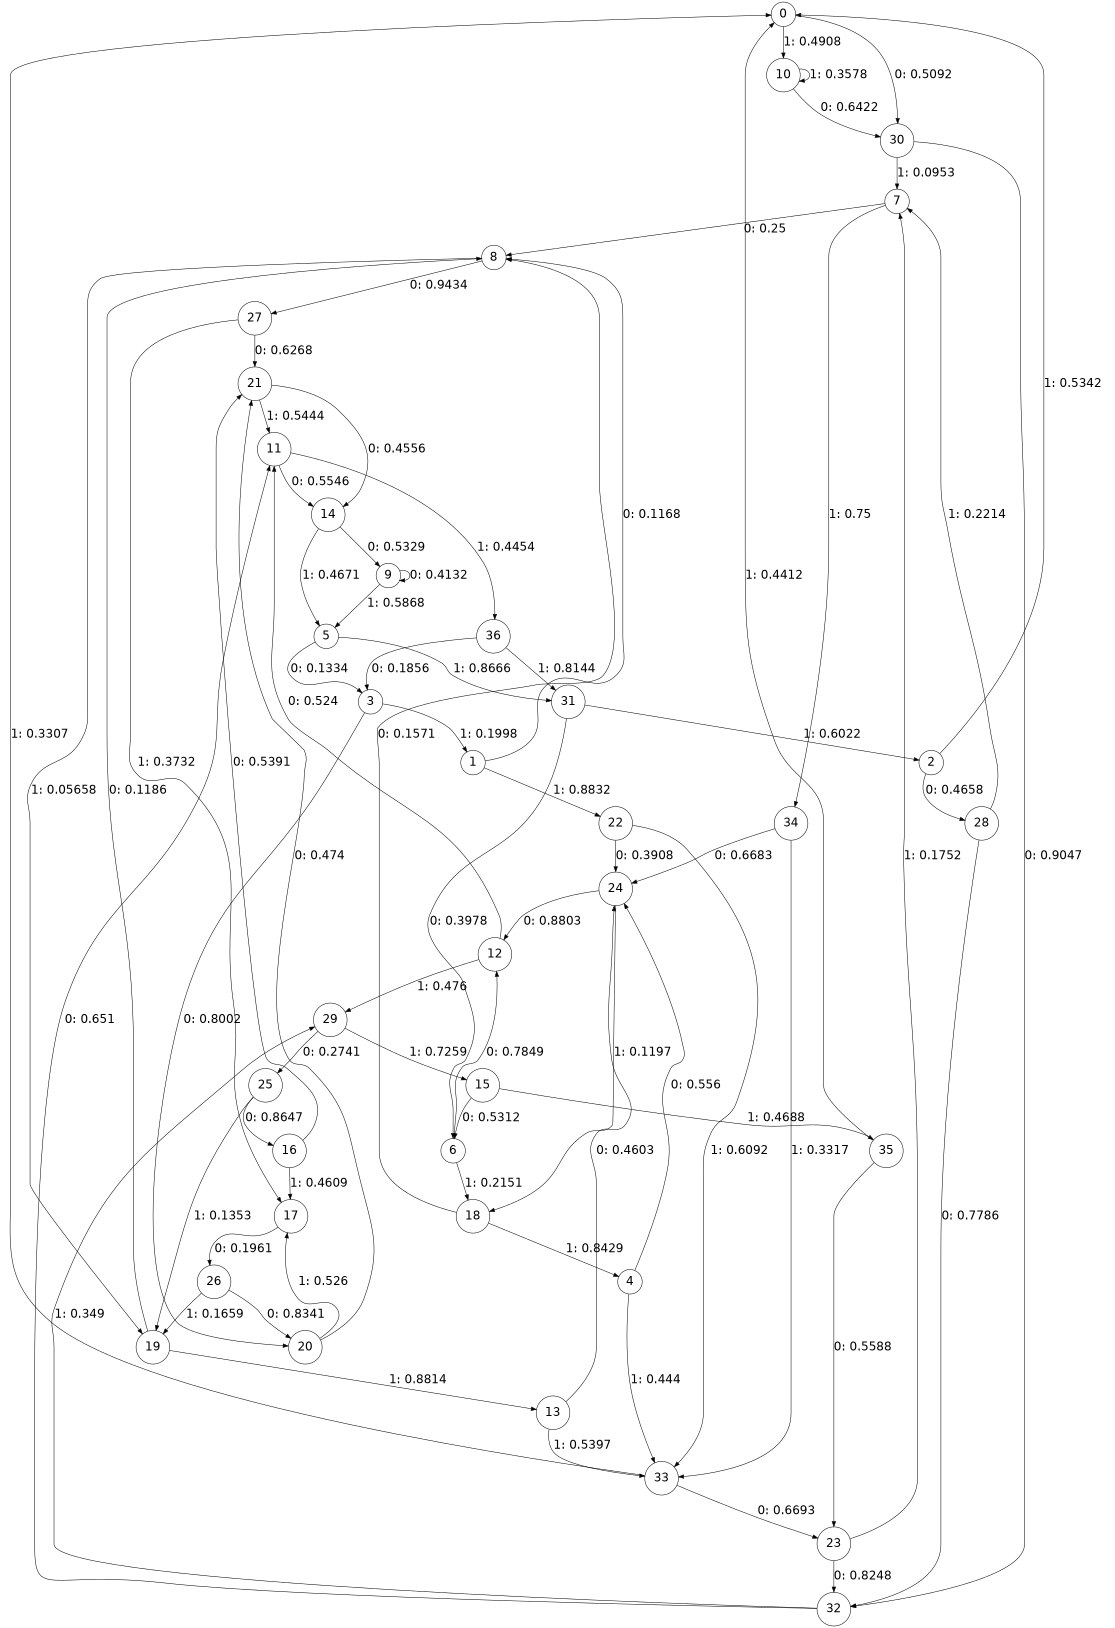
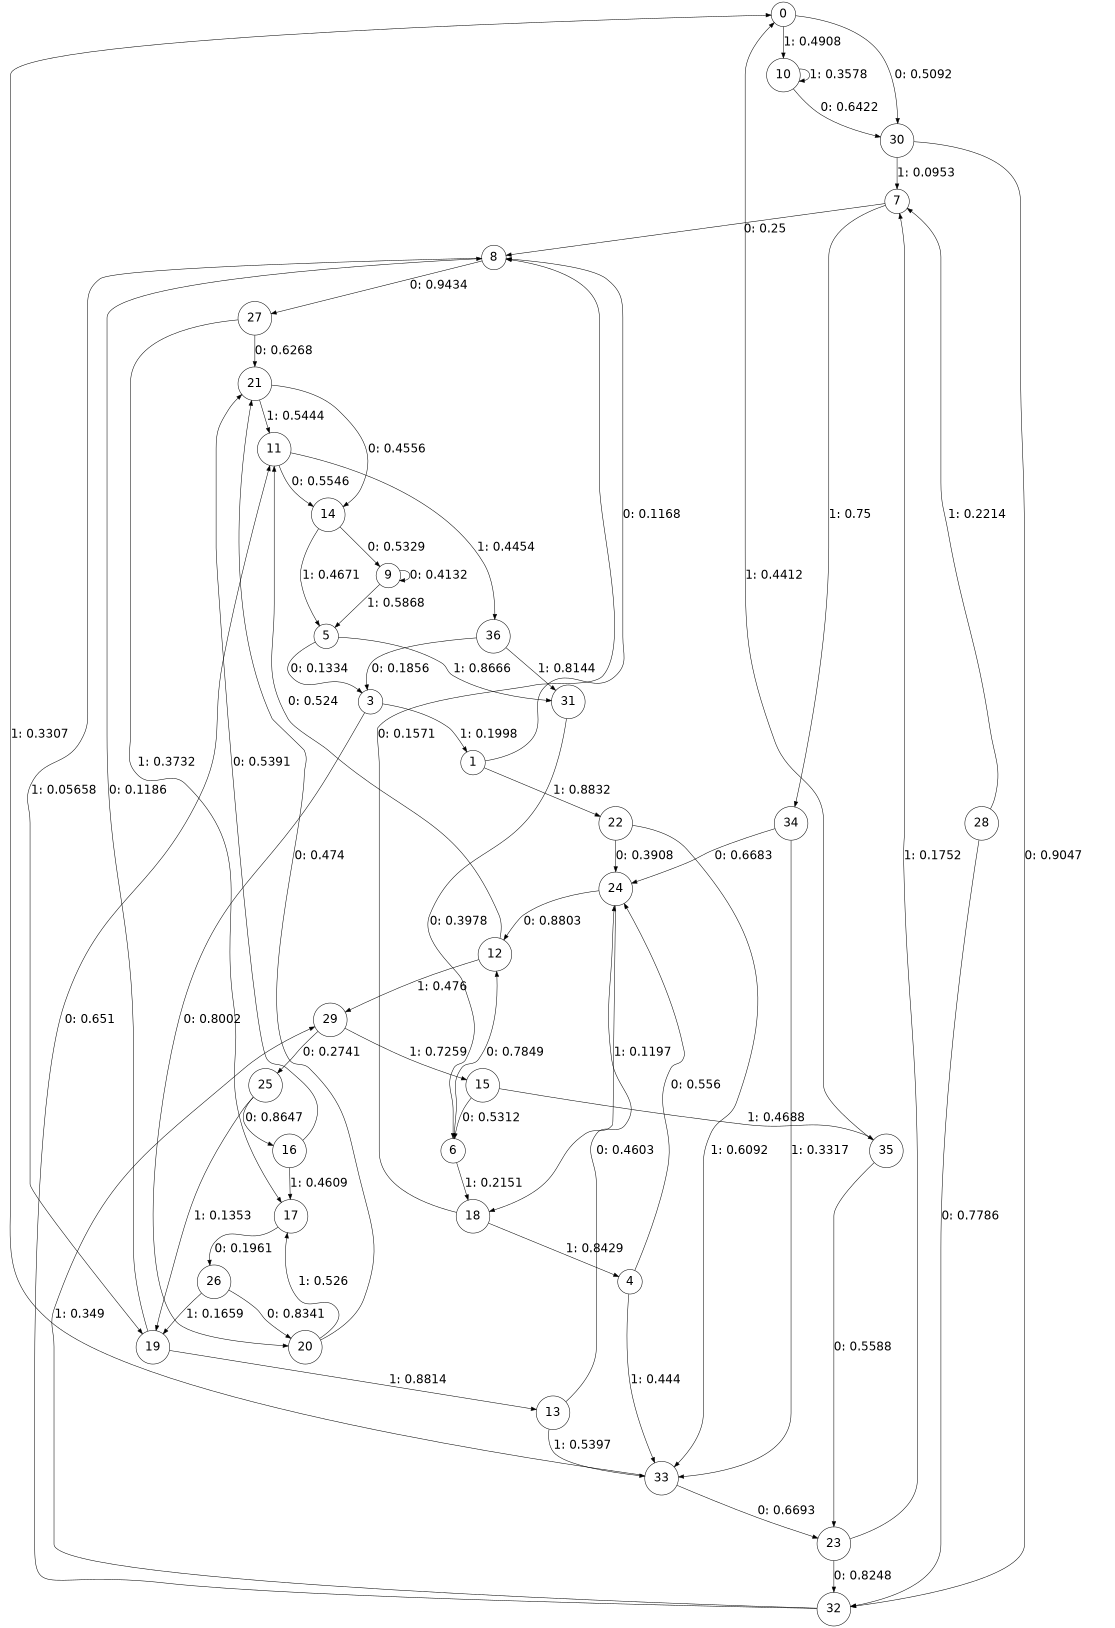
(931, 763) -> none
